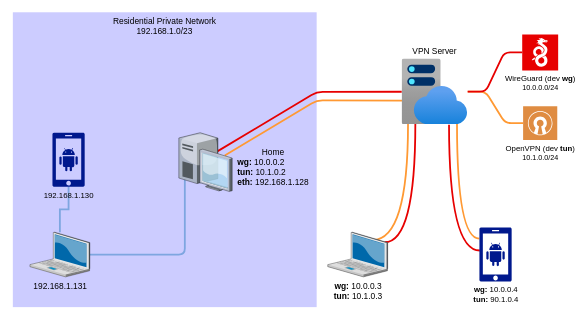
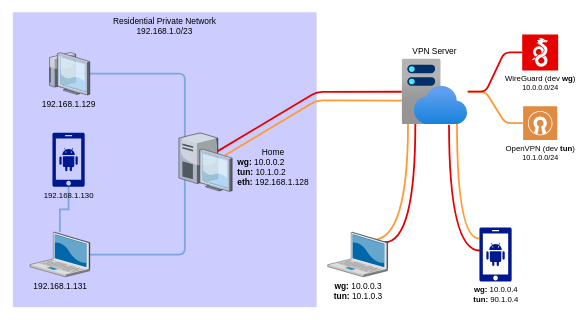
none -> (68, 74)
none -> (89, 74)
